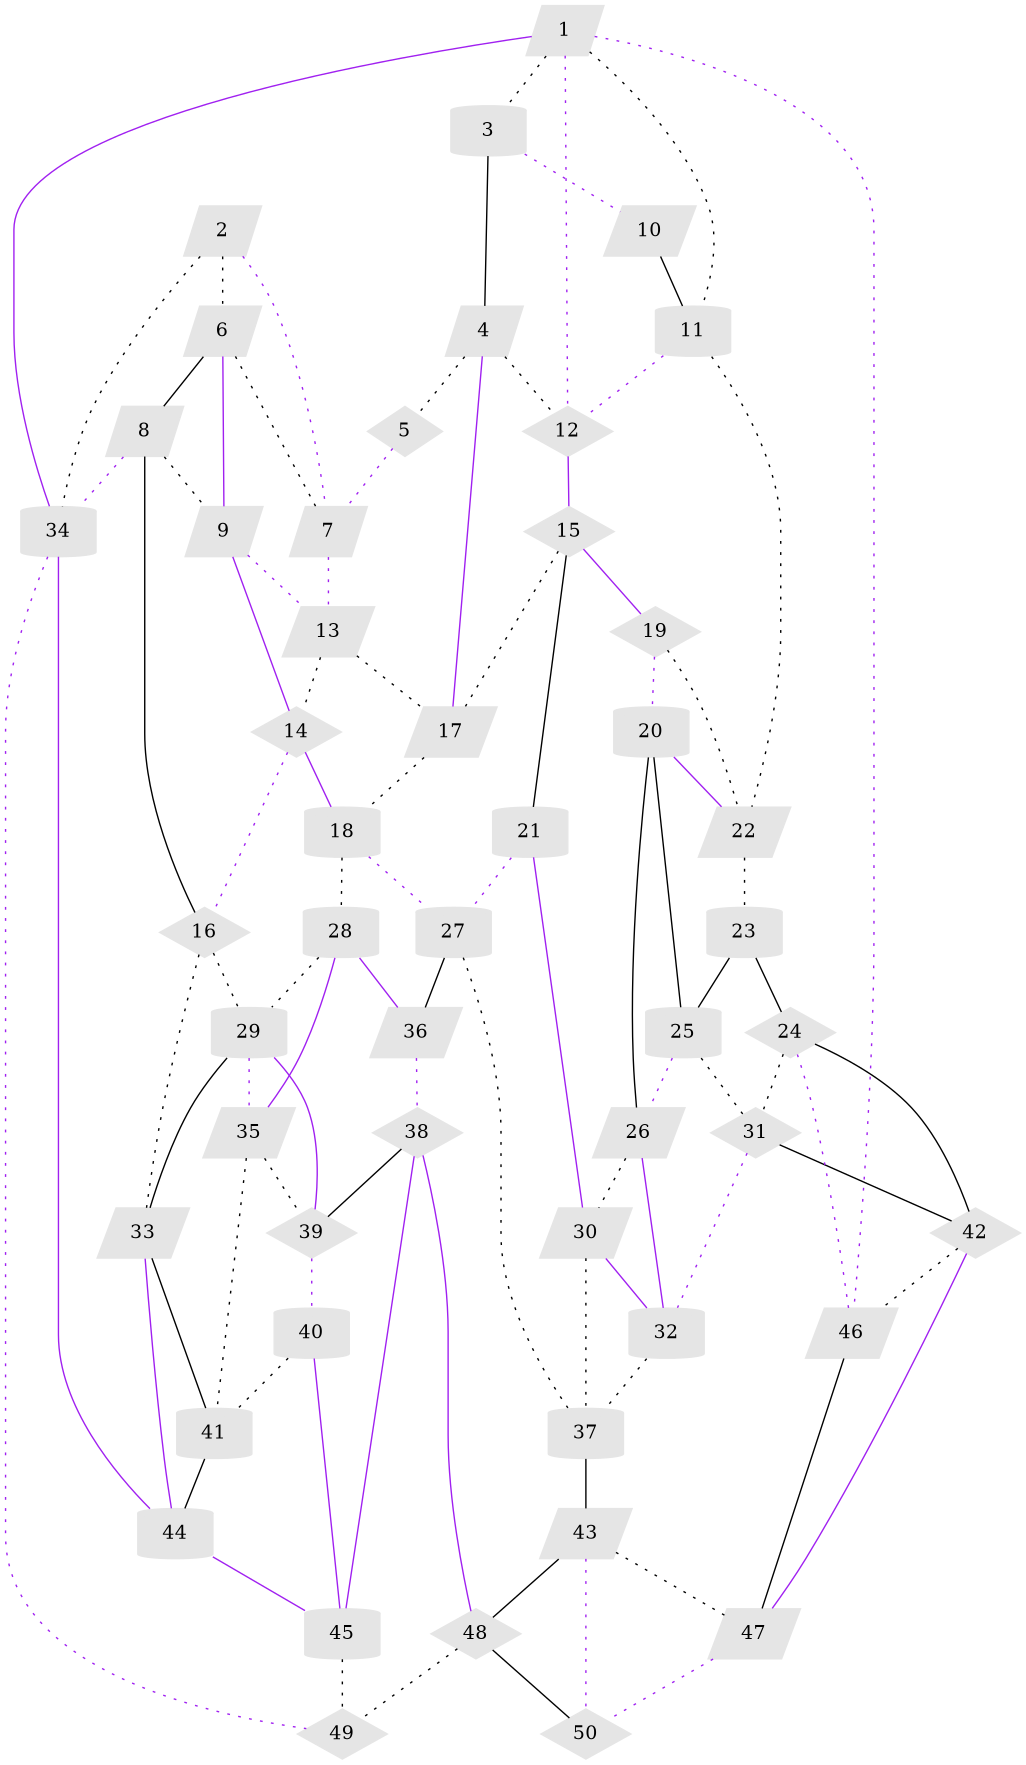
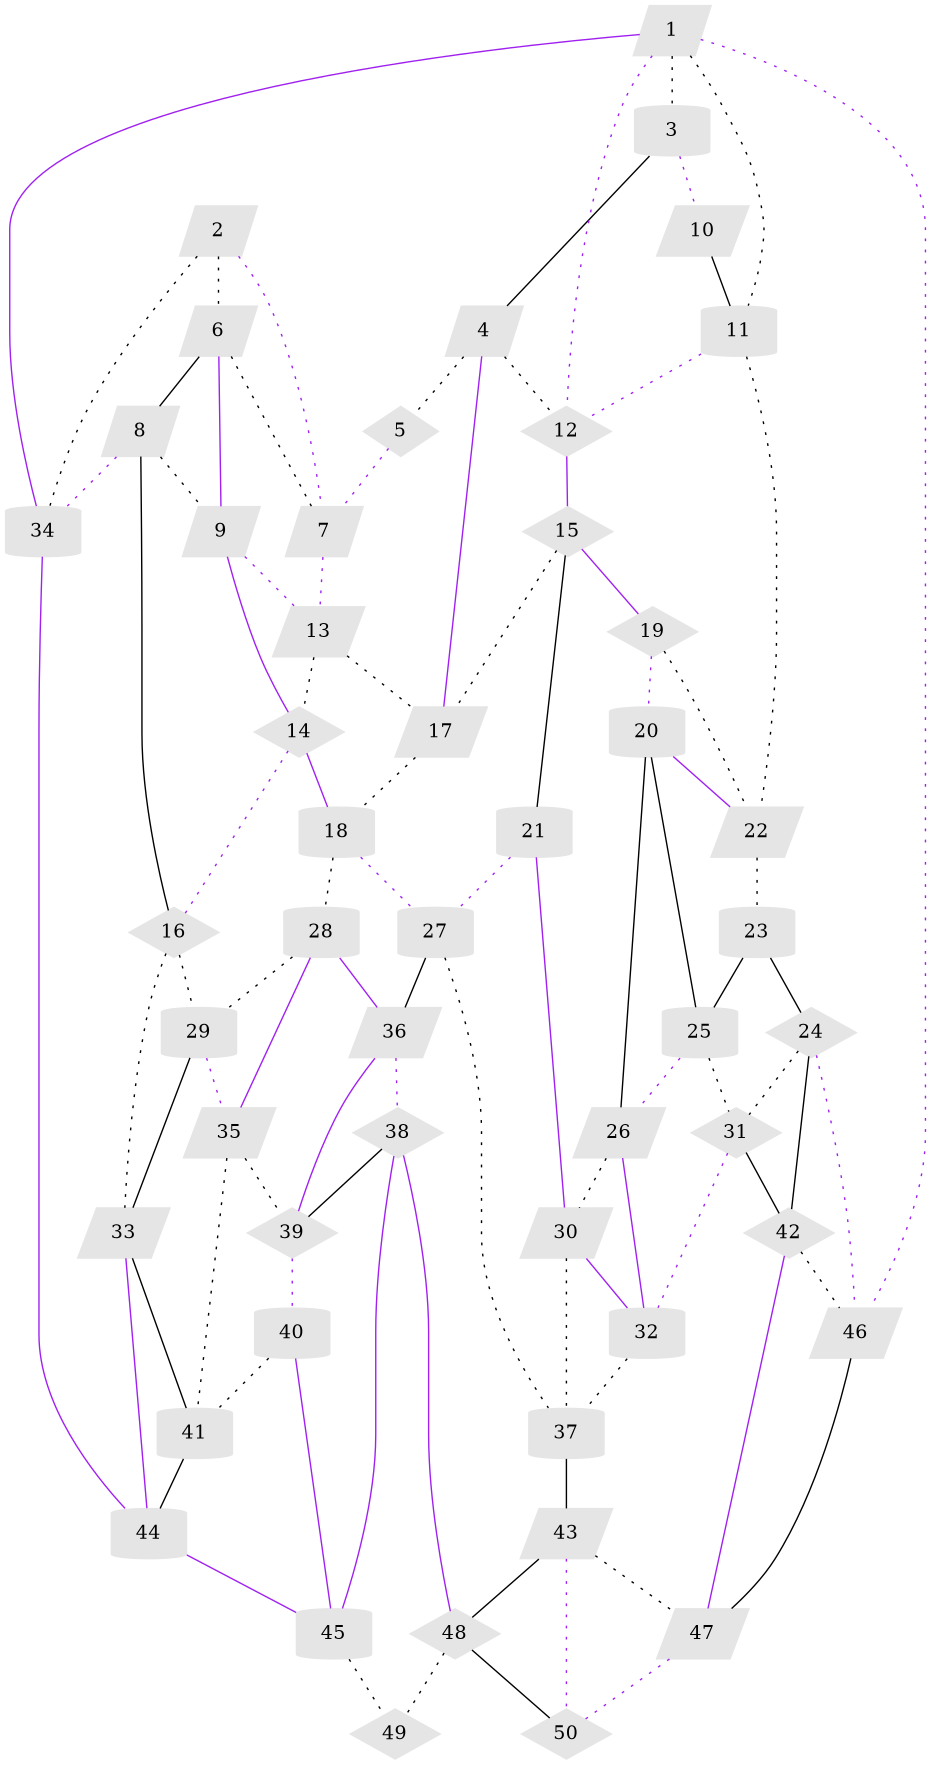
(313, 1128) -> (329, 1131)
(6, 1236) -> none
